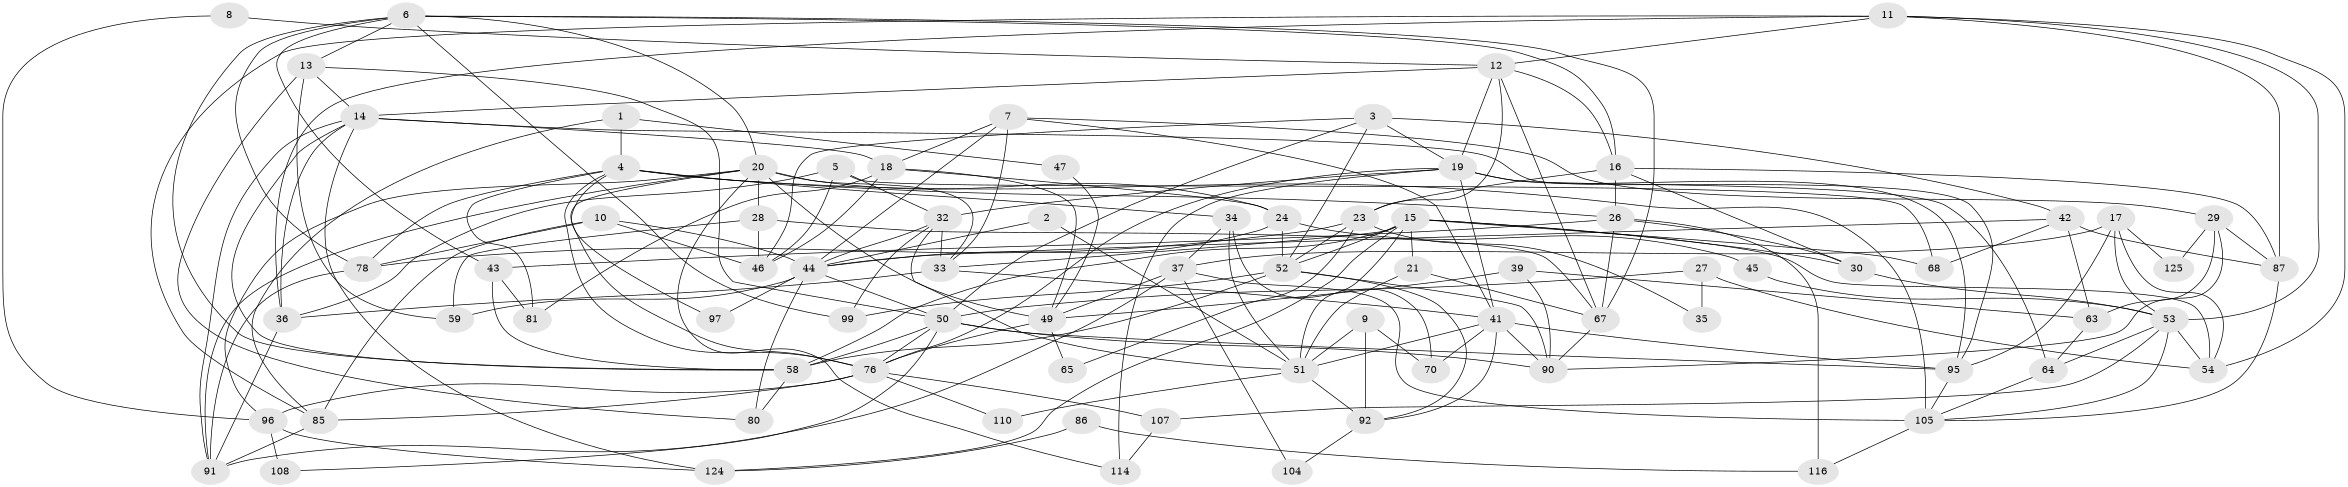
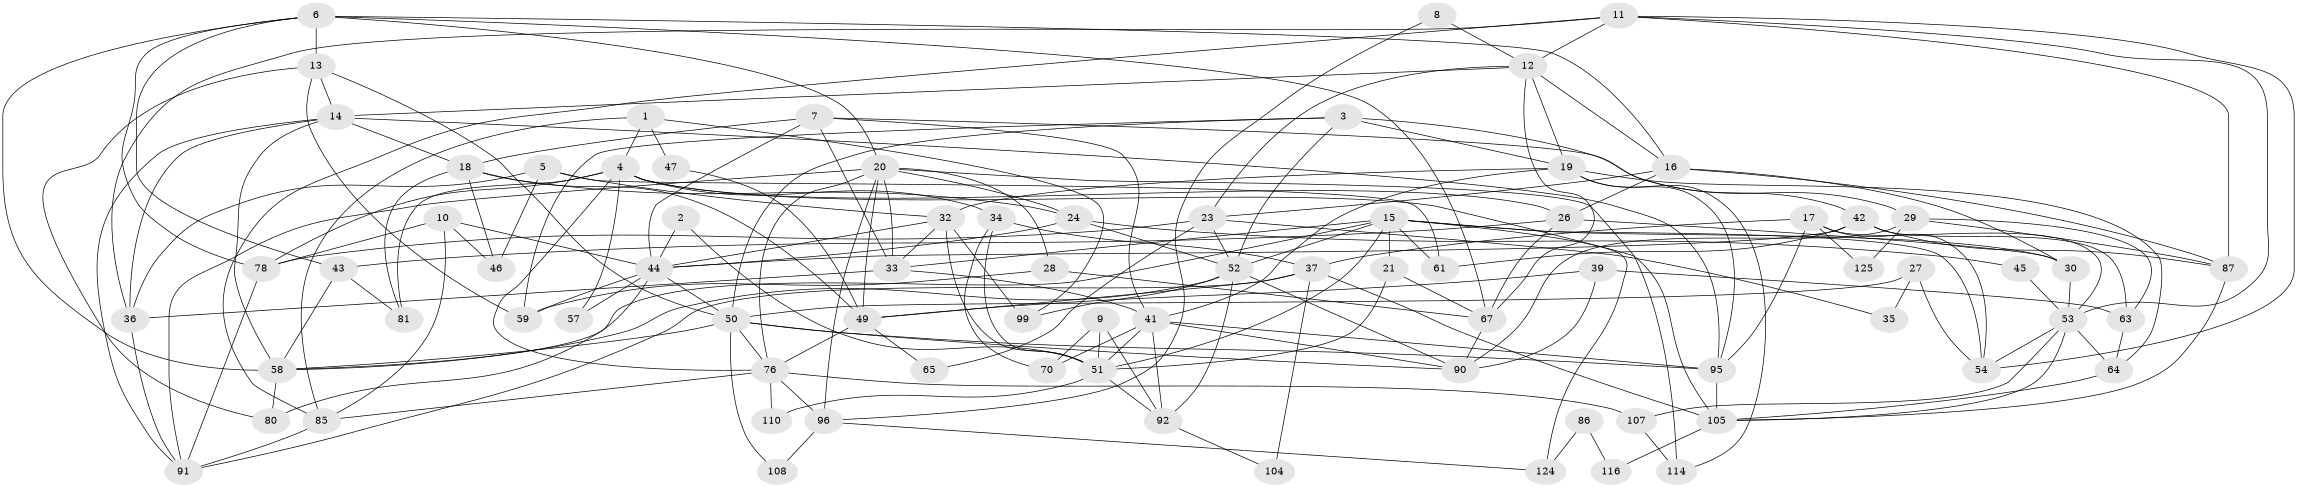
(1074, 131) -> (873, 132)
(621, 202) -> (950, 162)
(1146, 220) -> none
(758, 244) -> none
(1934, 269) -> (1440, 269)
(1803, 279) -> none
(715, 320) -> (574, 320)
(427, 372) -> none
